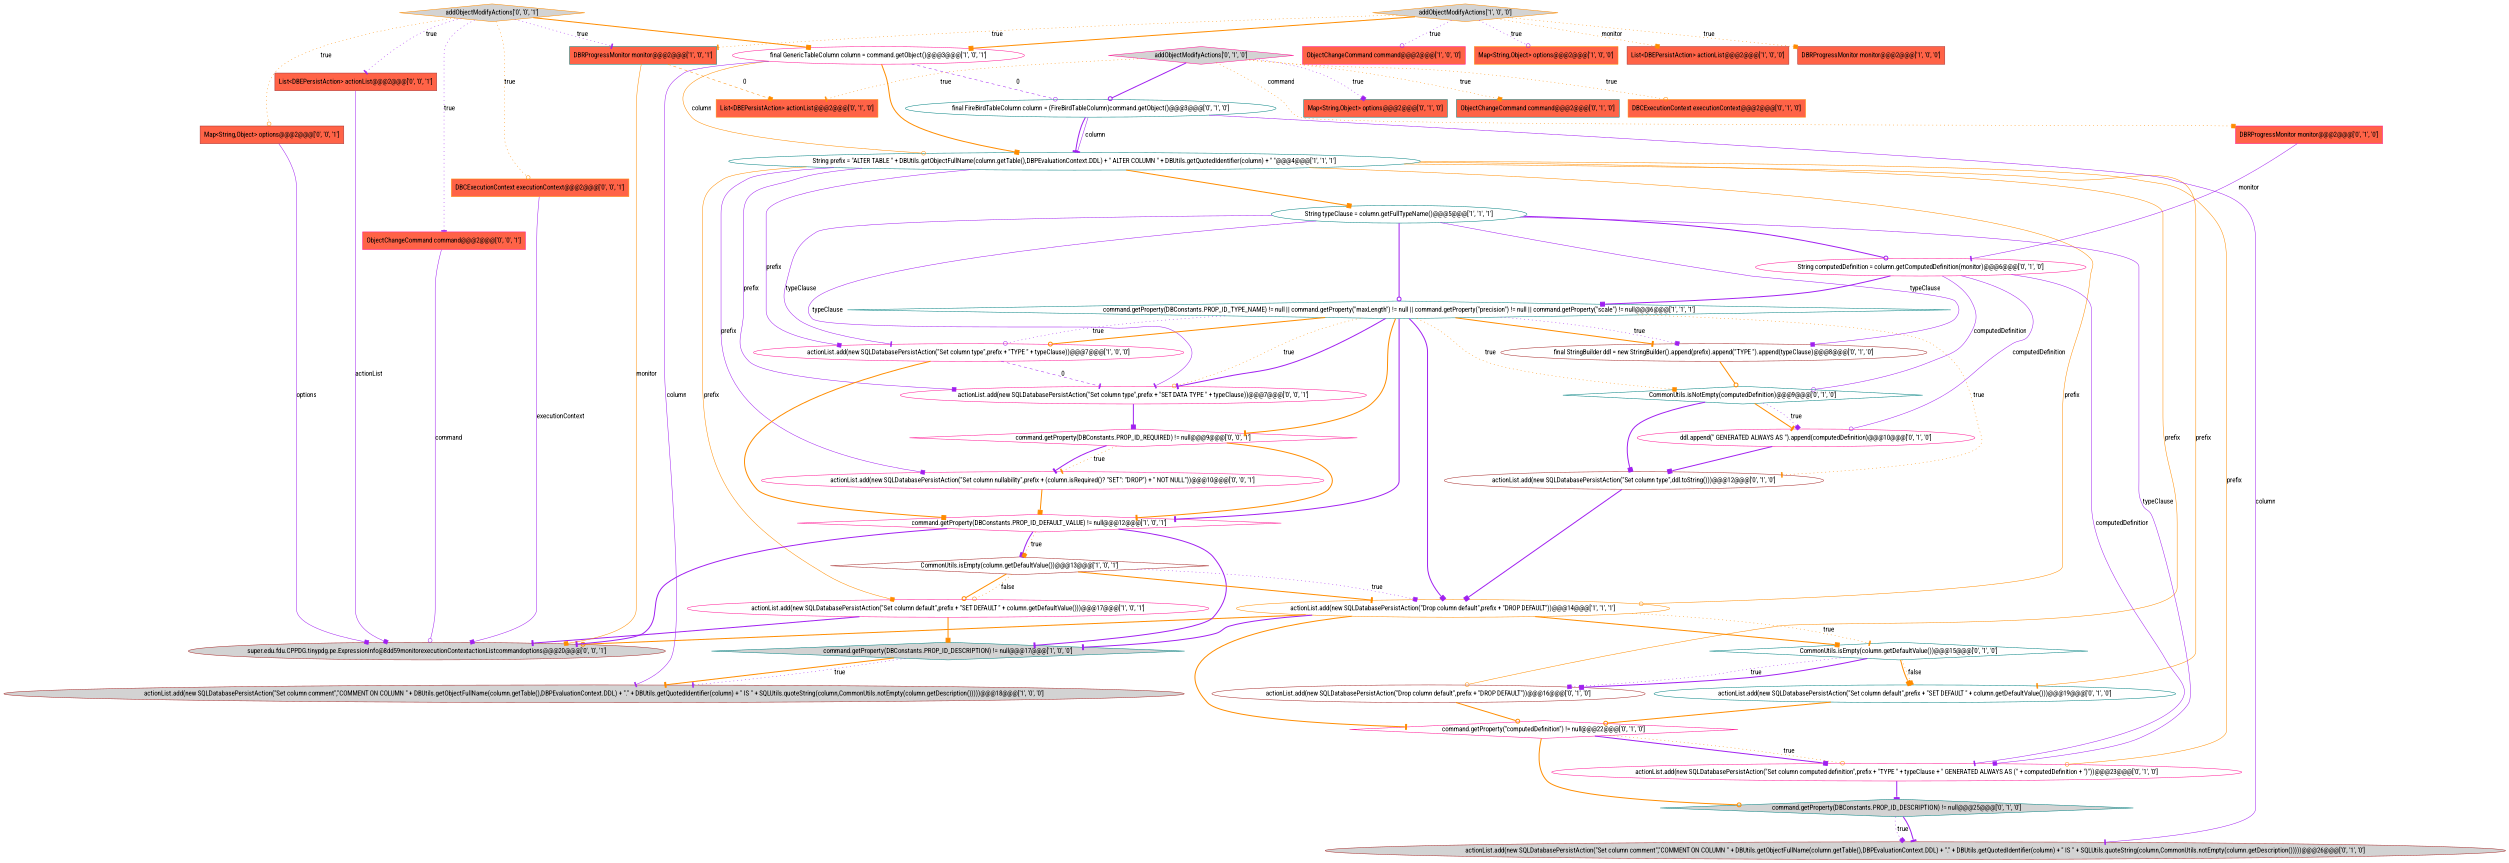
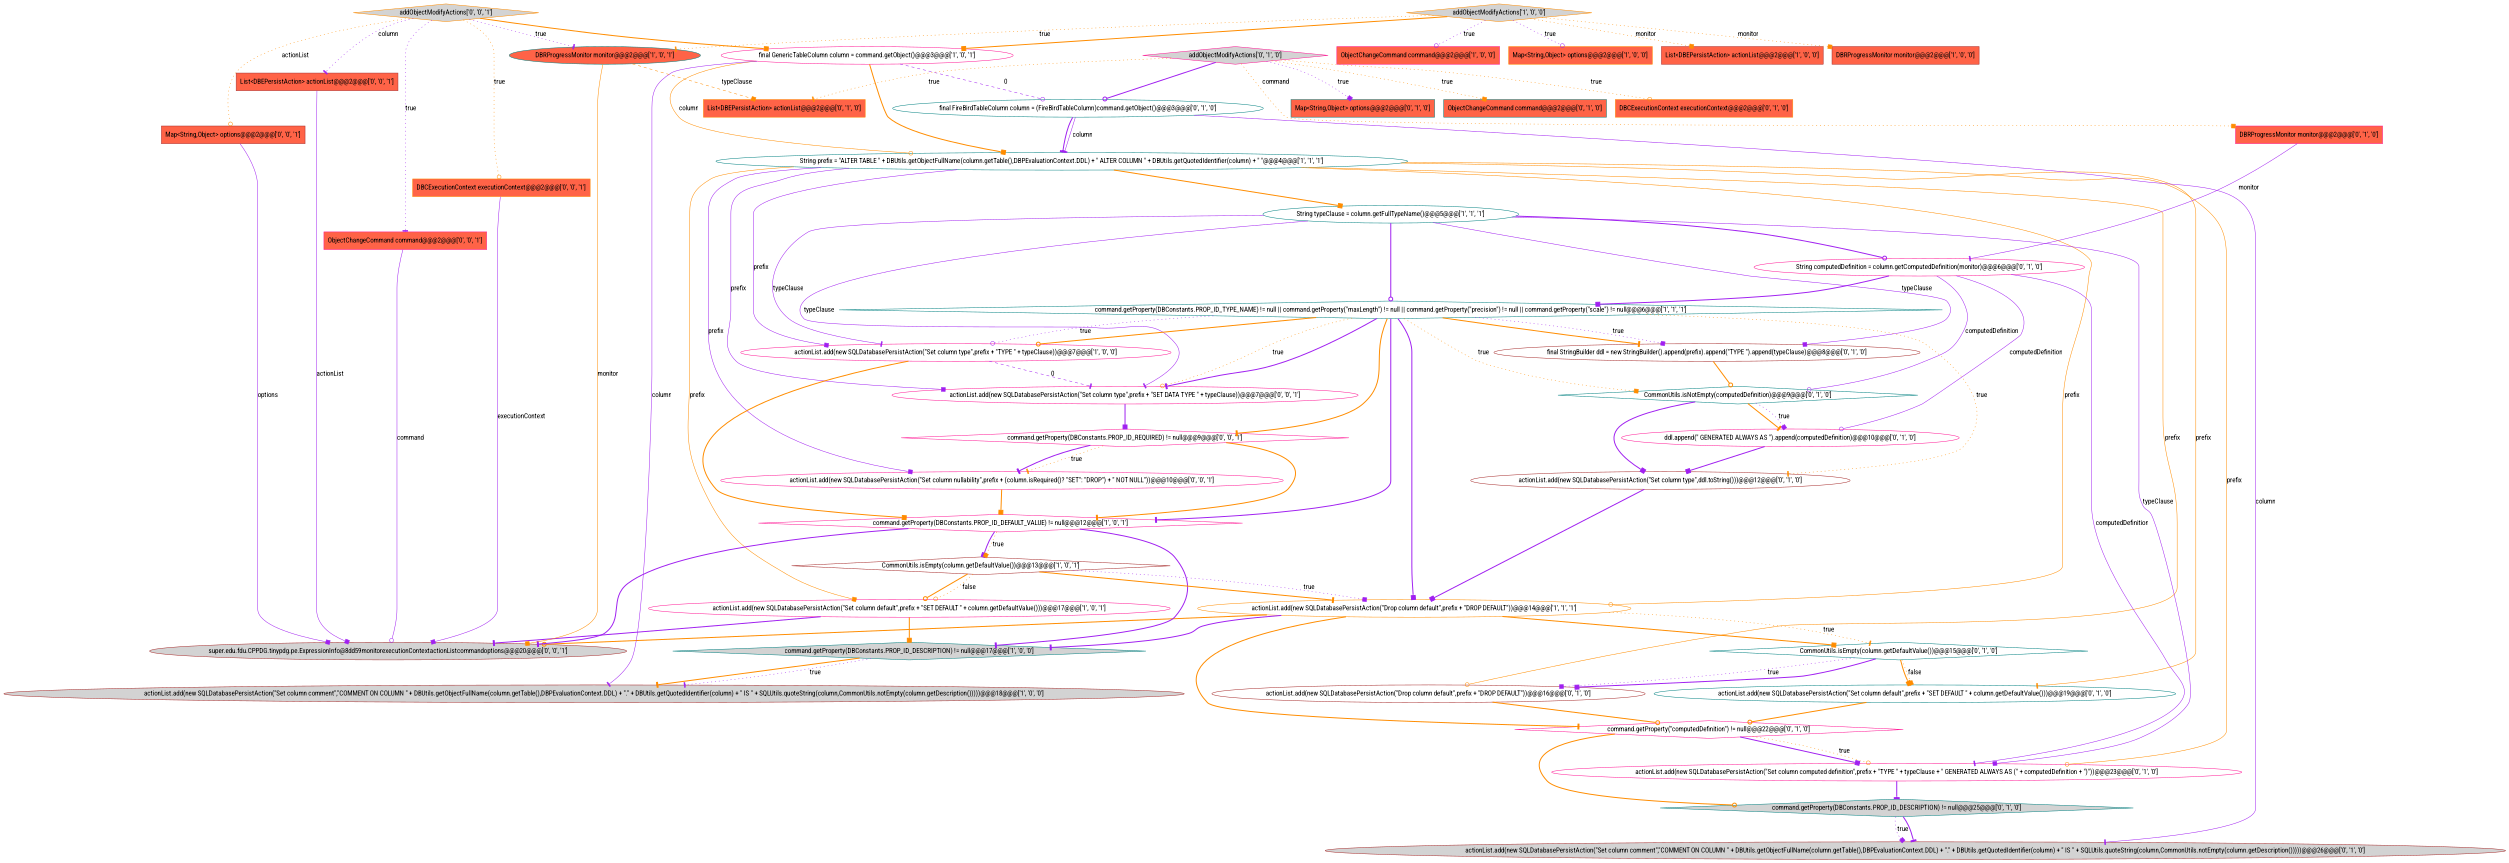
(432, 34) -> (388, 34)
(1709, 34) -> (1748, 34)
(326, 55) -> (295, 55)
(643, 55) -> (605, 55)
(745, 82) -> (737, 82)
